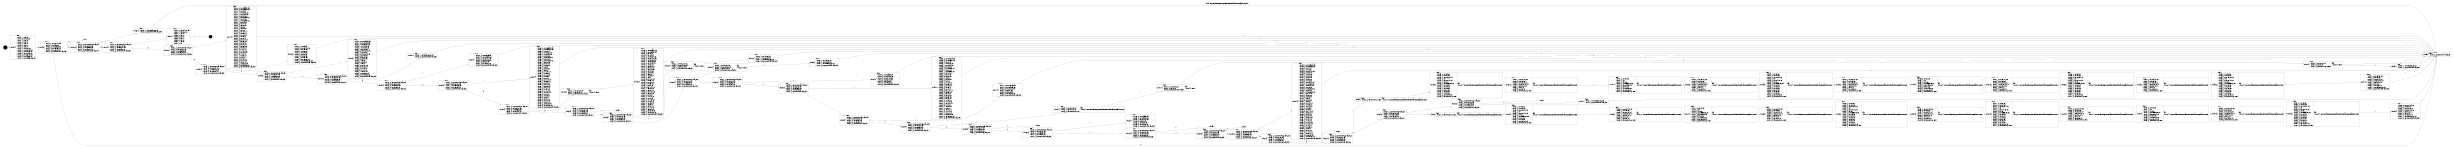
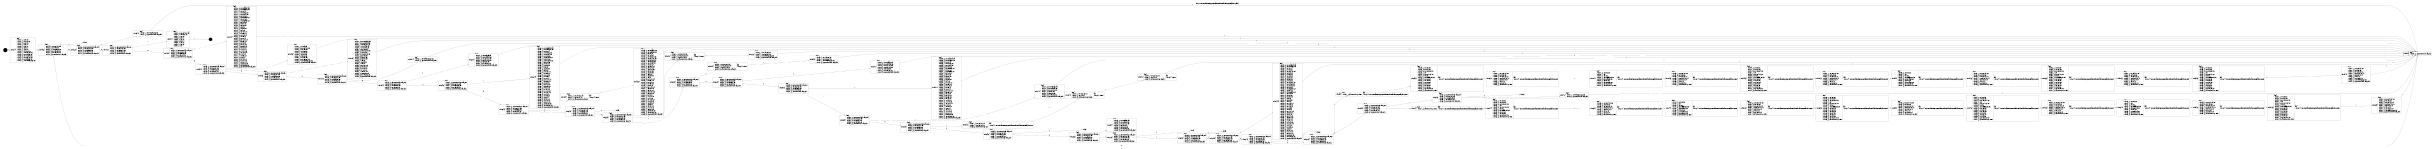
(2406, 67) -> none
